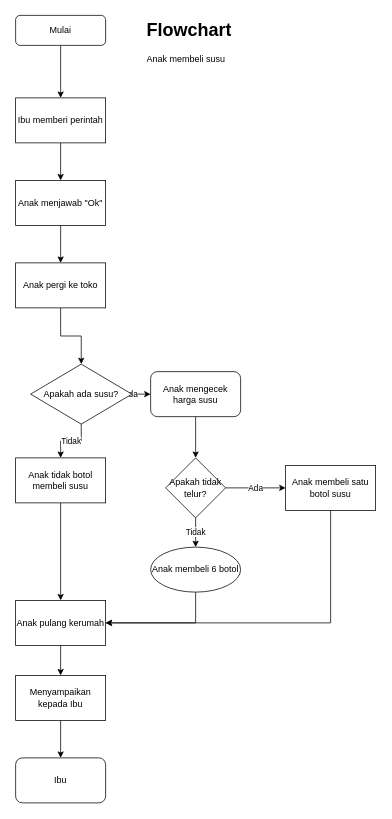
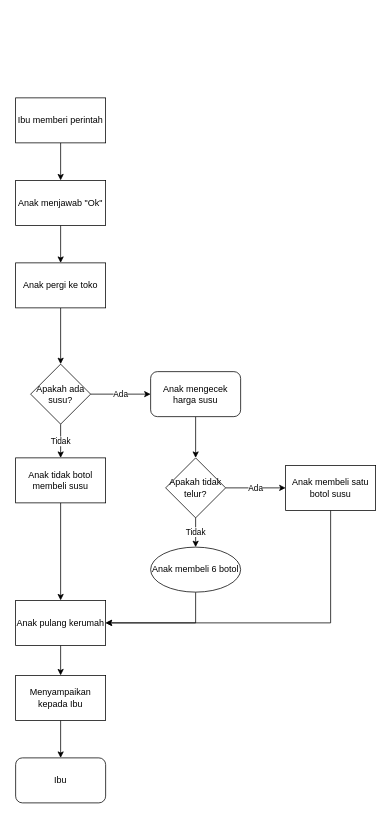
(60, 30) -> none
(214, 60) -> none
(60, 69) -> none
(81, 394) -> (60, 394)
